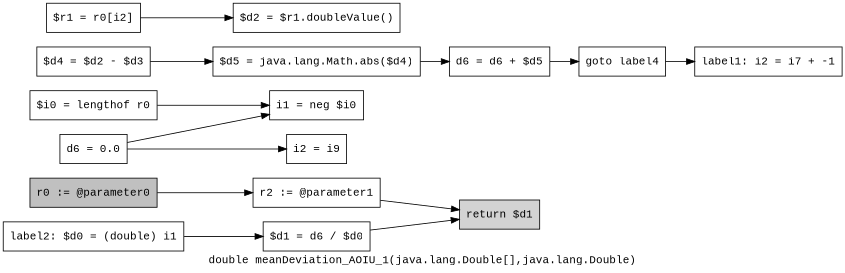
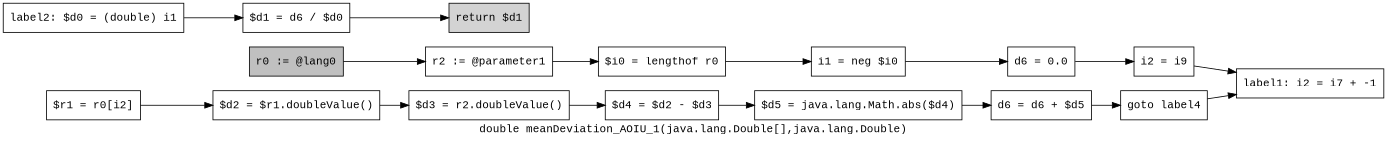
none -> (1211, 69)
none -> (489, 105)
(194, 129) -> (952, 62)
(94, 193) -> (296, 62)
(416, 205) -> (571, 62)
